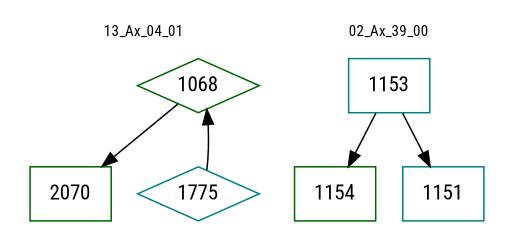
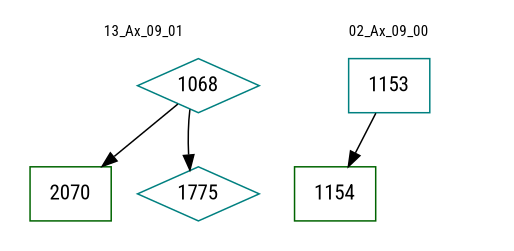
(144, 32) -> (144, 32)
(389, 32) -> (389, 32)
(198, 86) -> (198, 86)
(208, 147) -> (188, 132)
(443, 194) -> none
